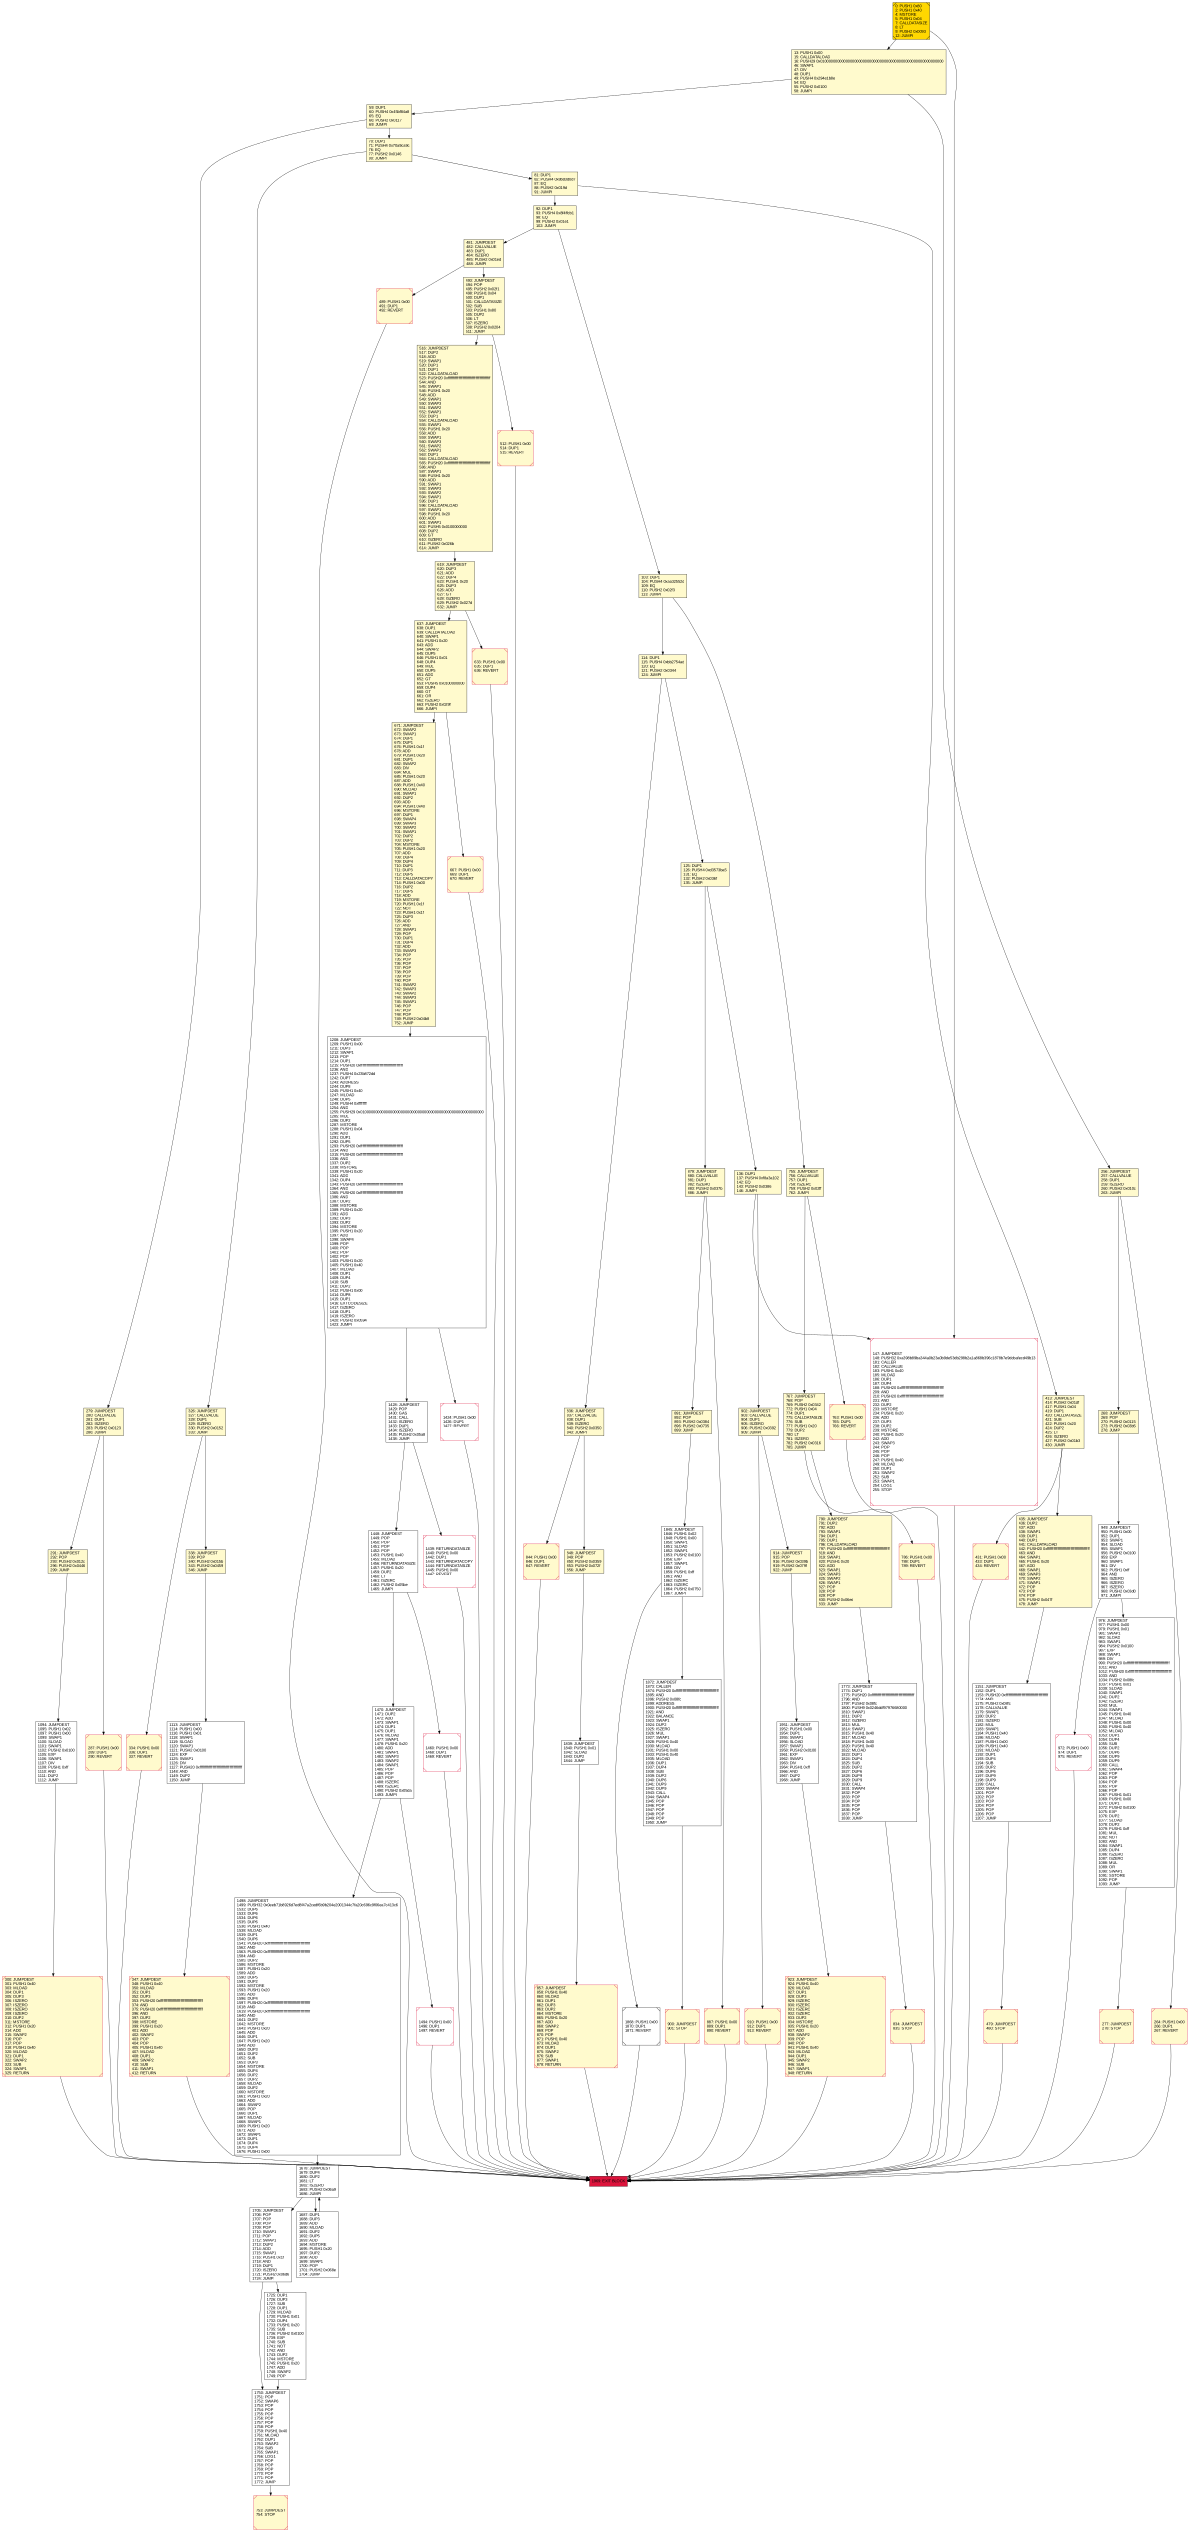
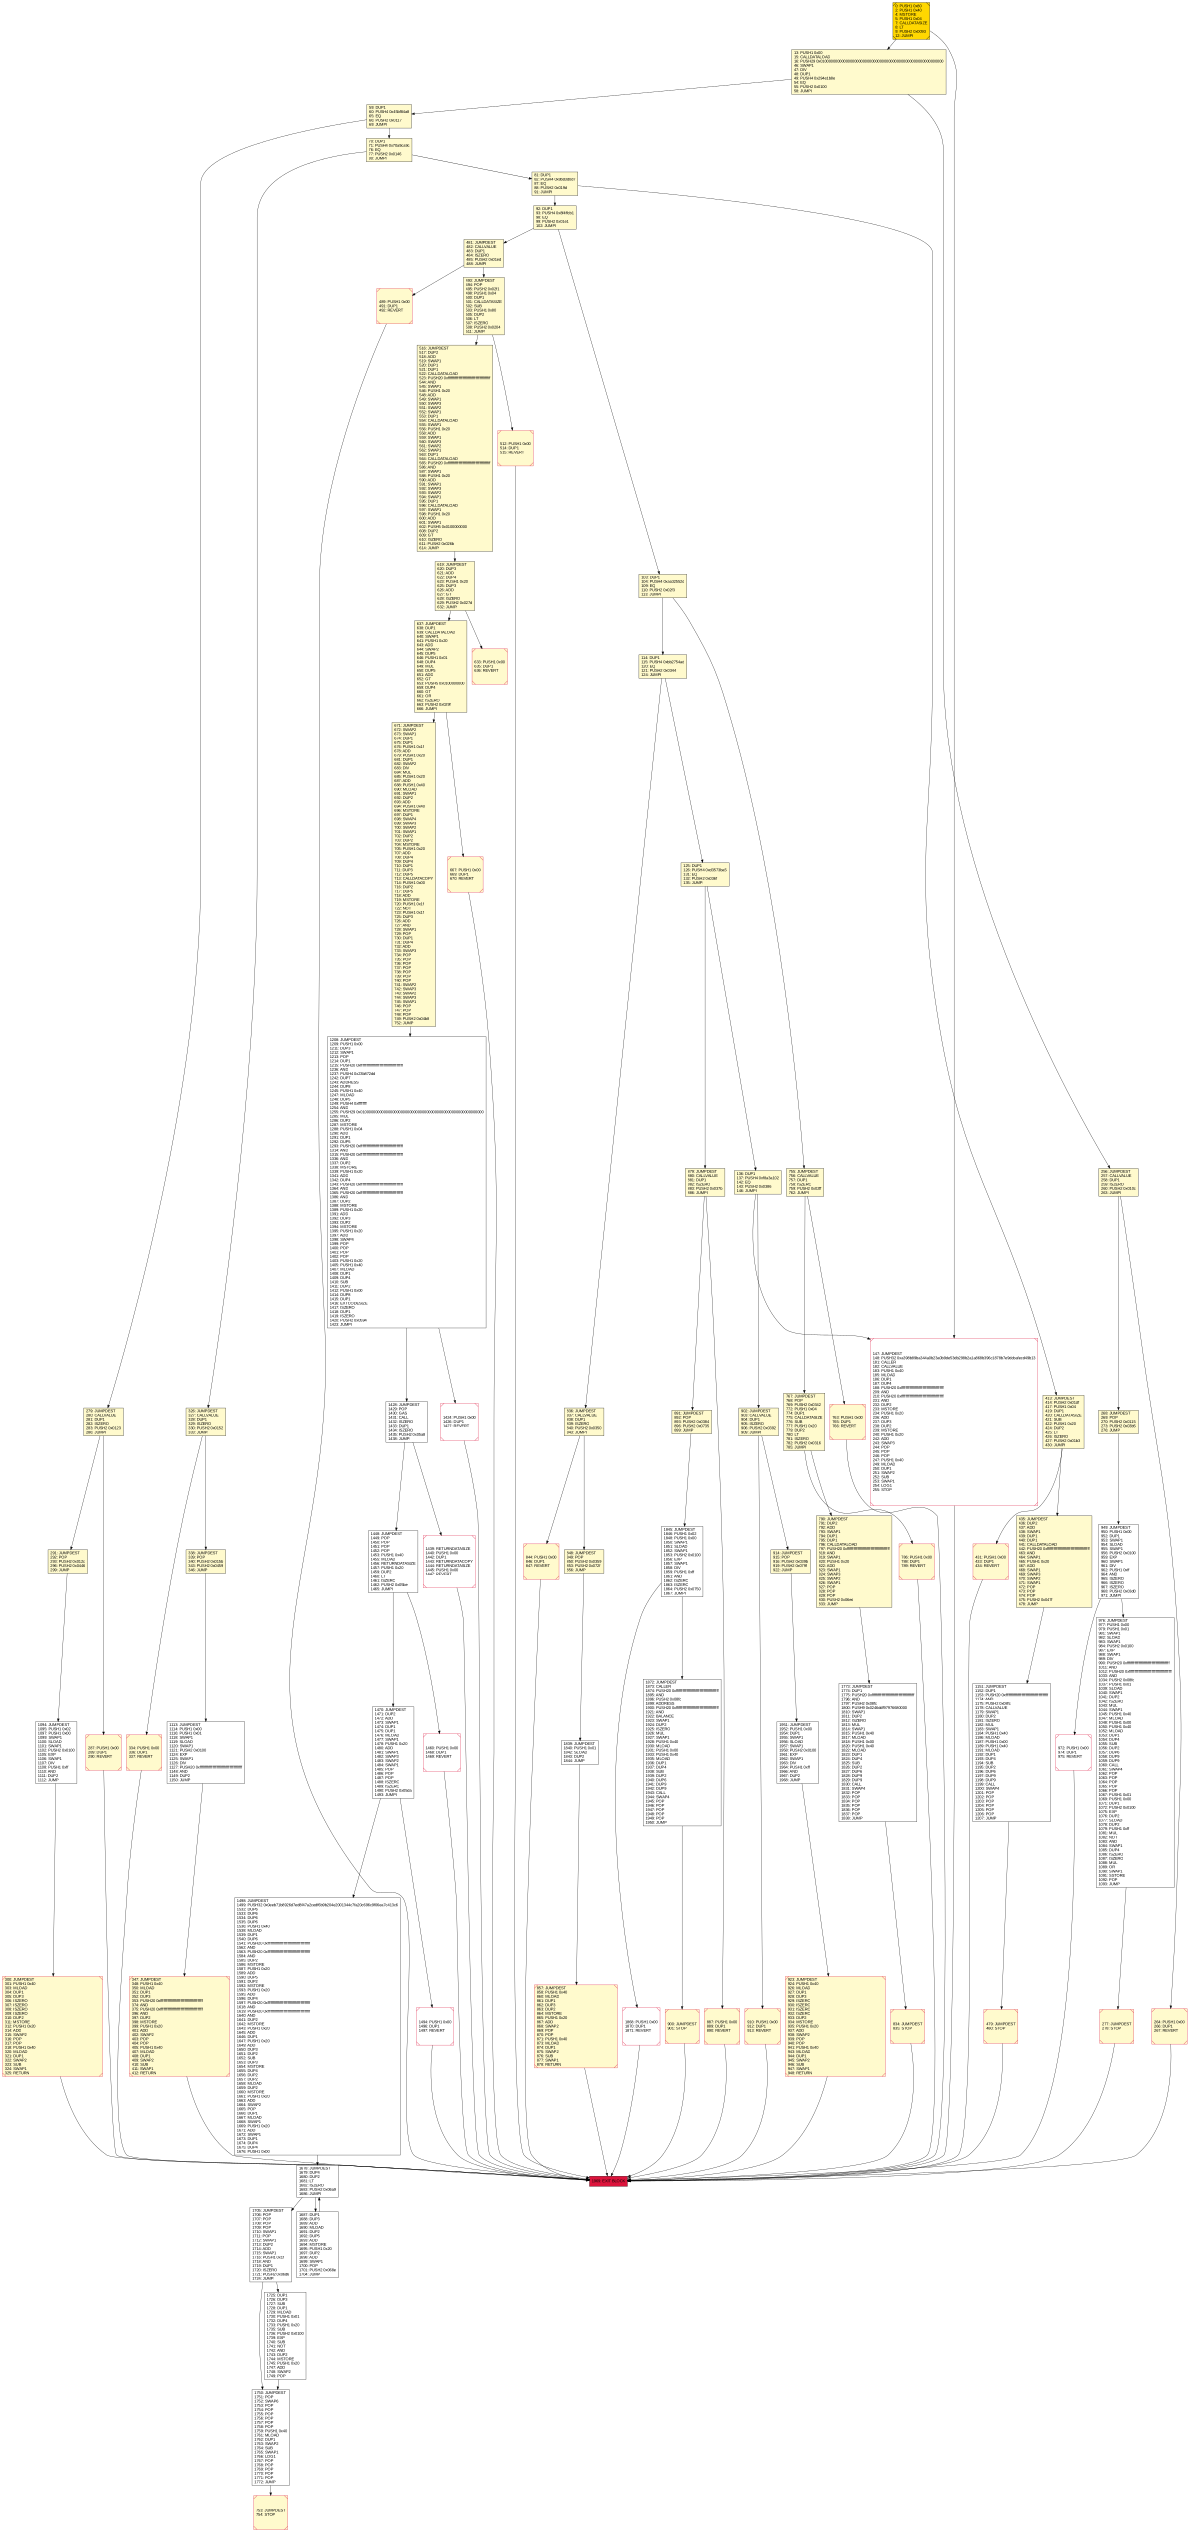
(505, 1460) -> none
(641, 2026) -> (641, 2026)
